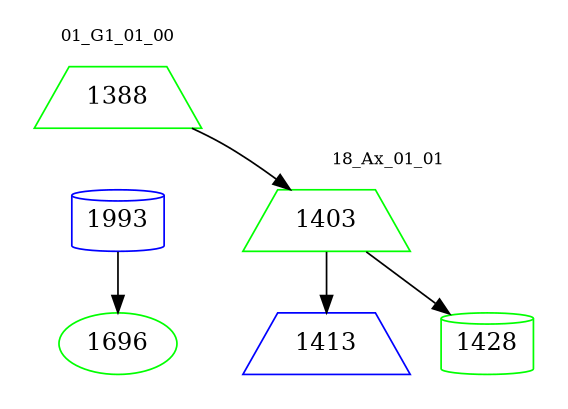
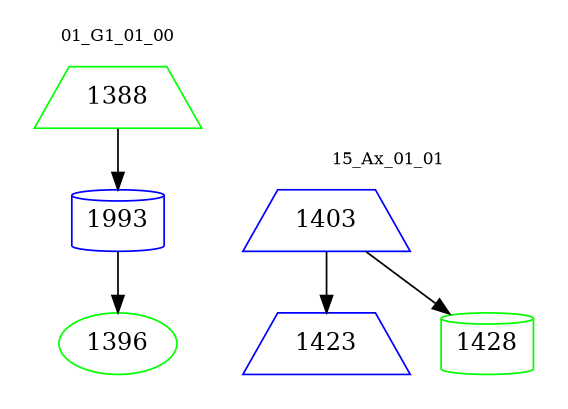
(240, 154) -> (118, 151)
(388, 160) -> (388, 160)
(327, 221) -> (327, 221)
(118, 344) -> (118, 344)
(327, 344) -> (327, 344)
